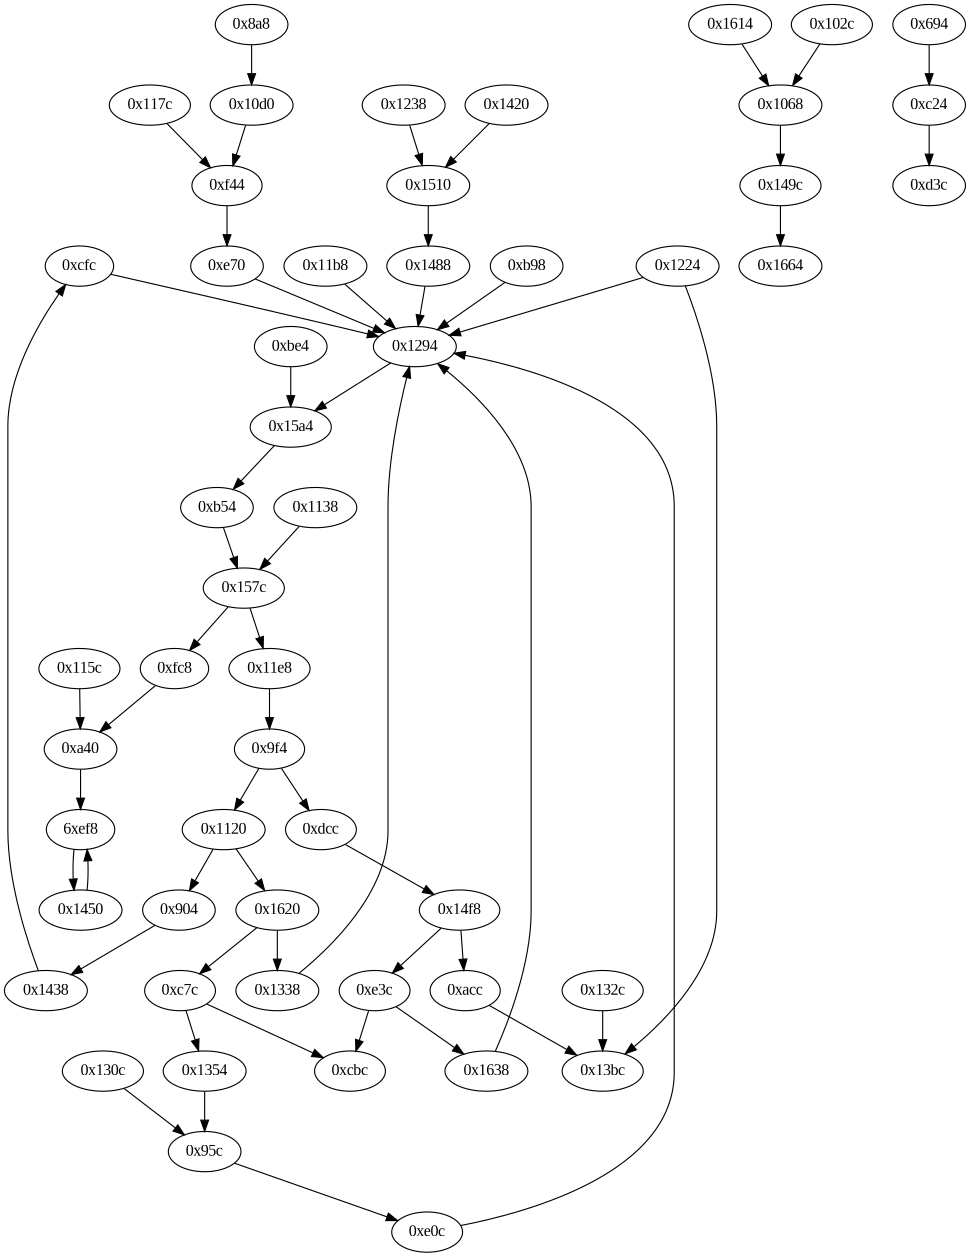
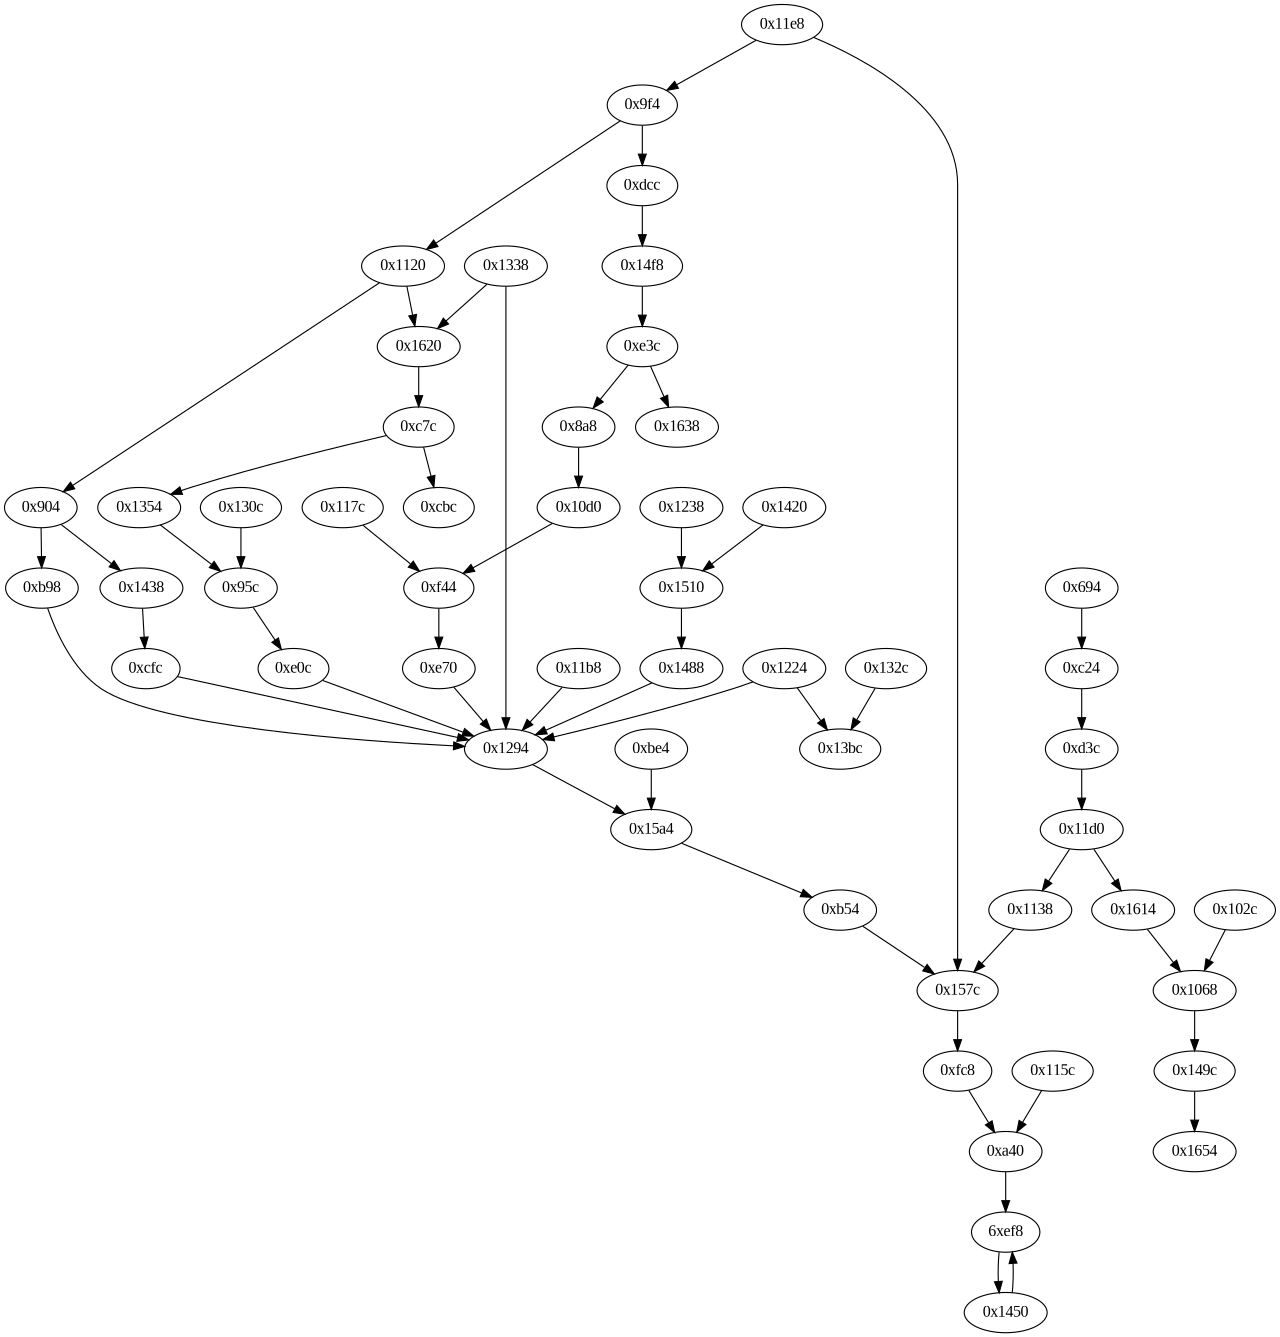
(780, 266) -> (1195, 1152)
none -> (41, 542)
(255, 623) -> (958, 463)
(531, 699) -> none
none -> (1082, 830)
(277, 945) -> (466, 303)
(465, 991) -> none
(364, 1026) -> (614, 382)
